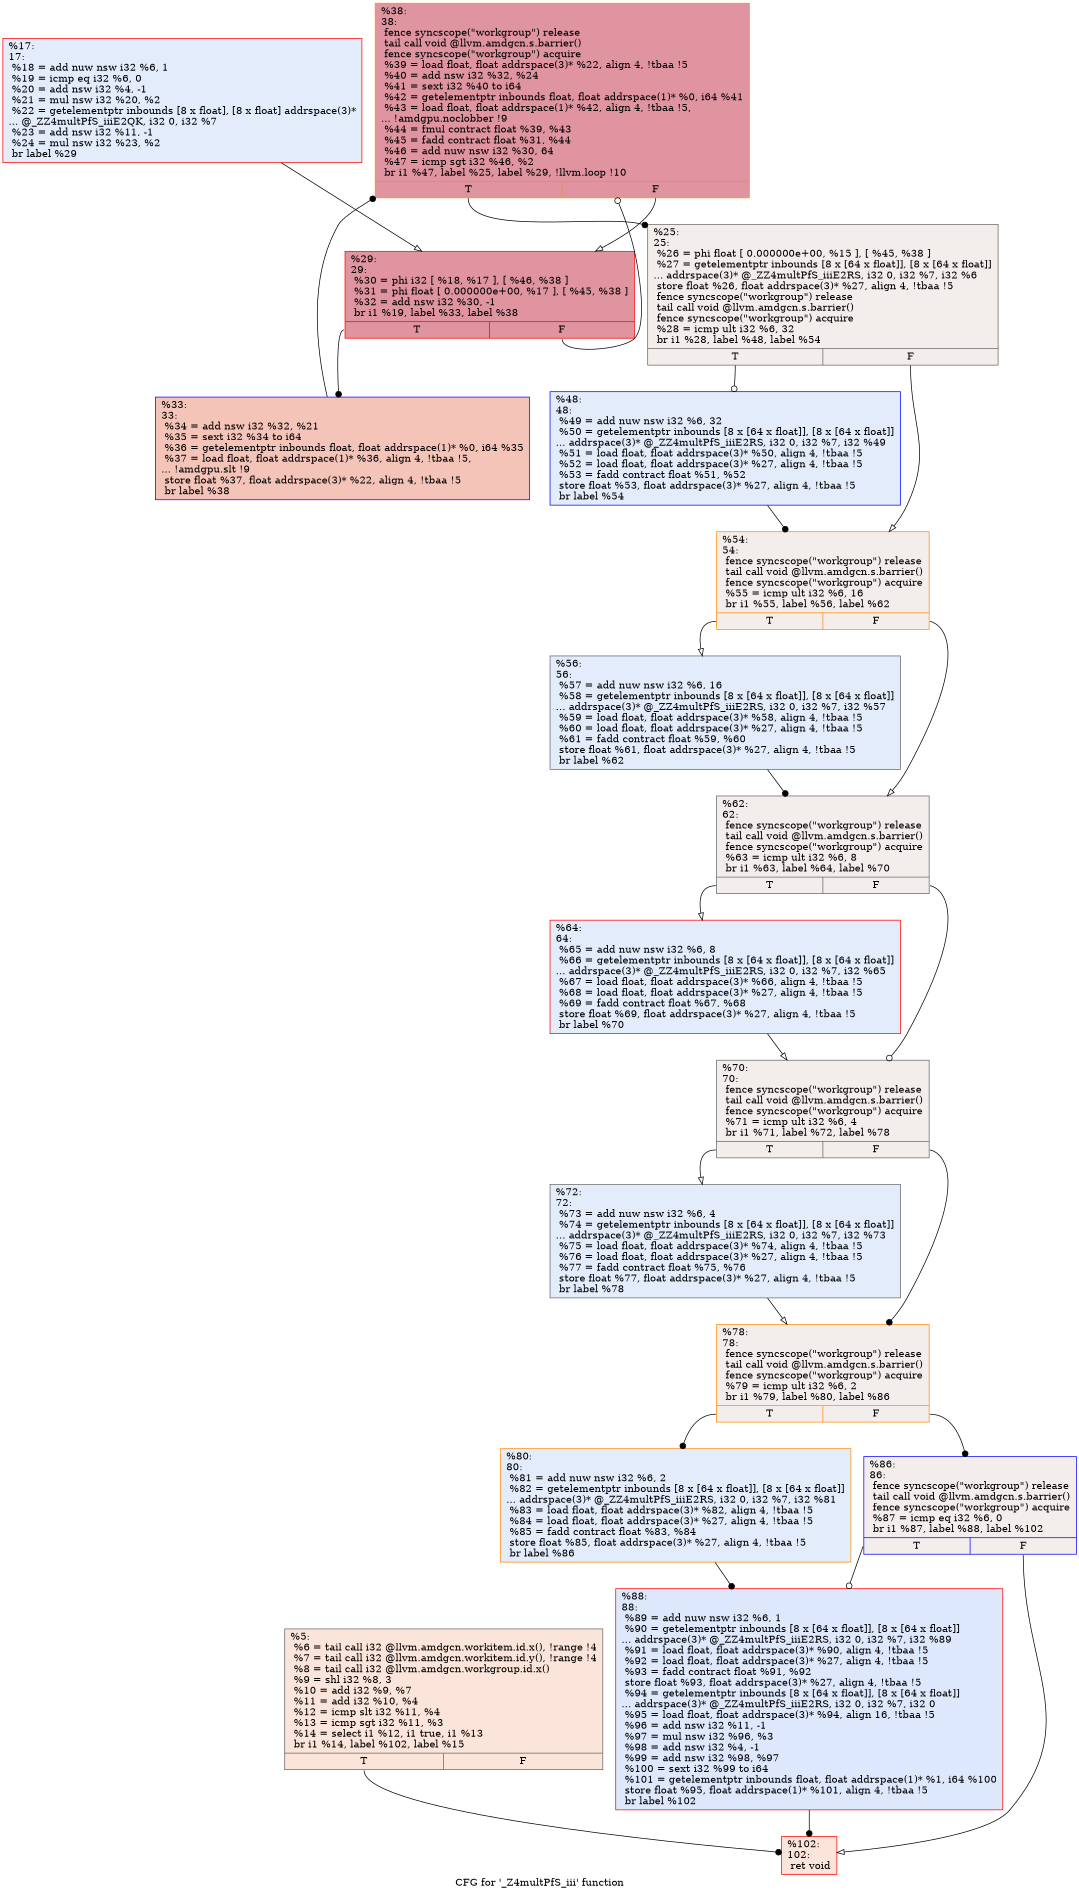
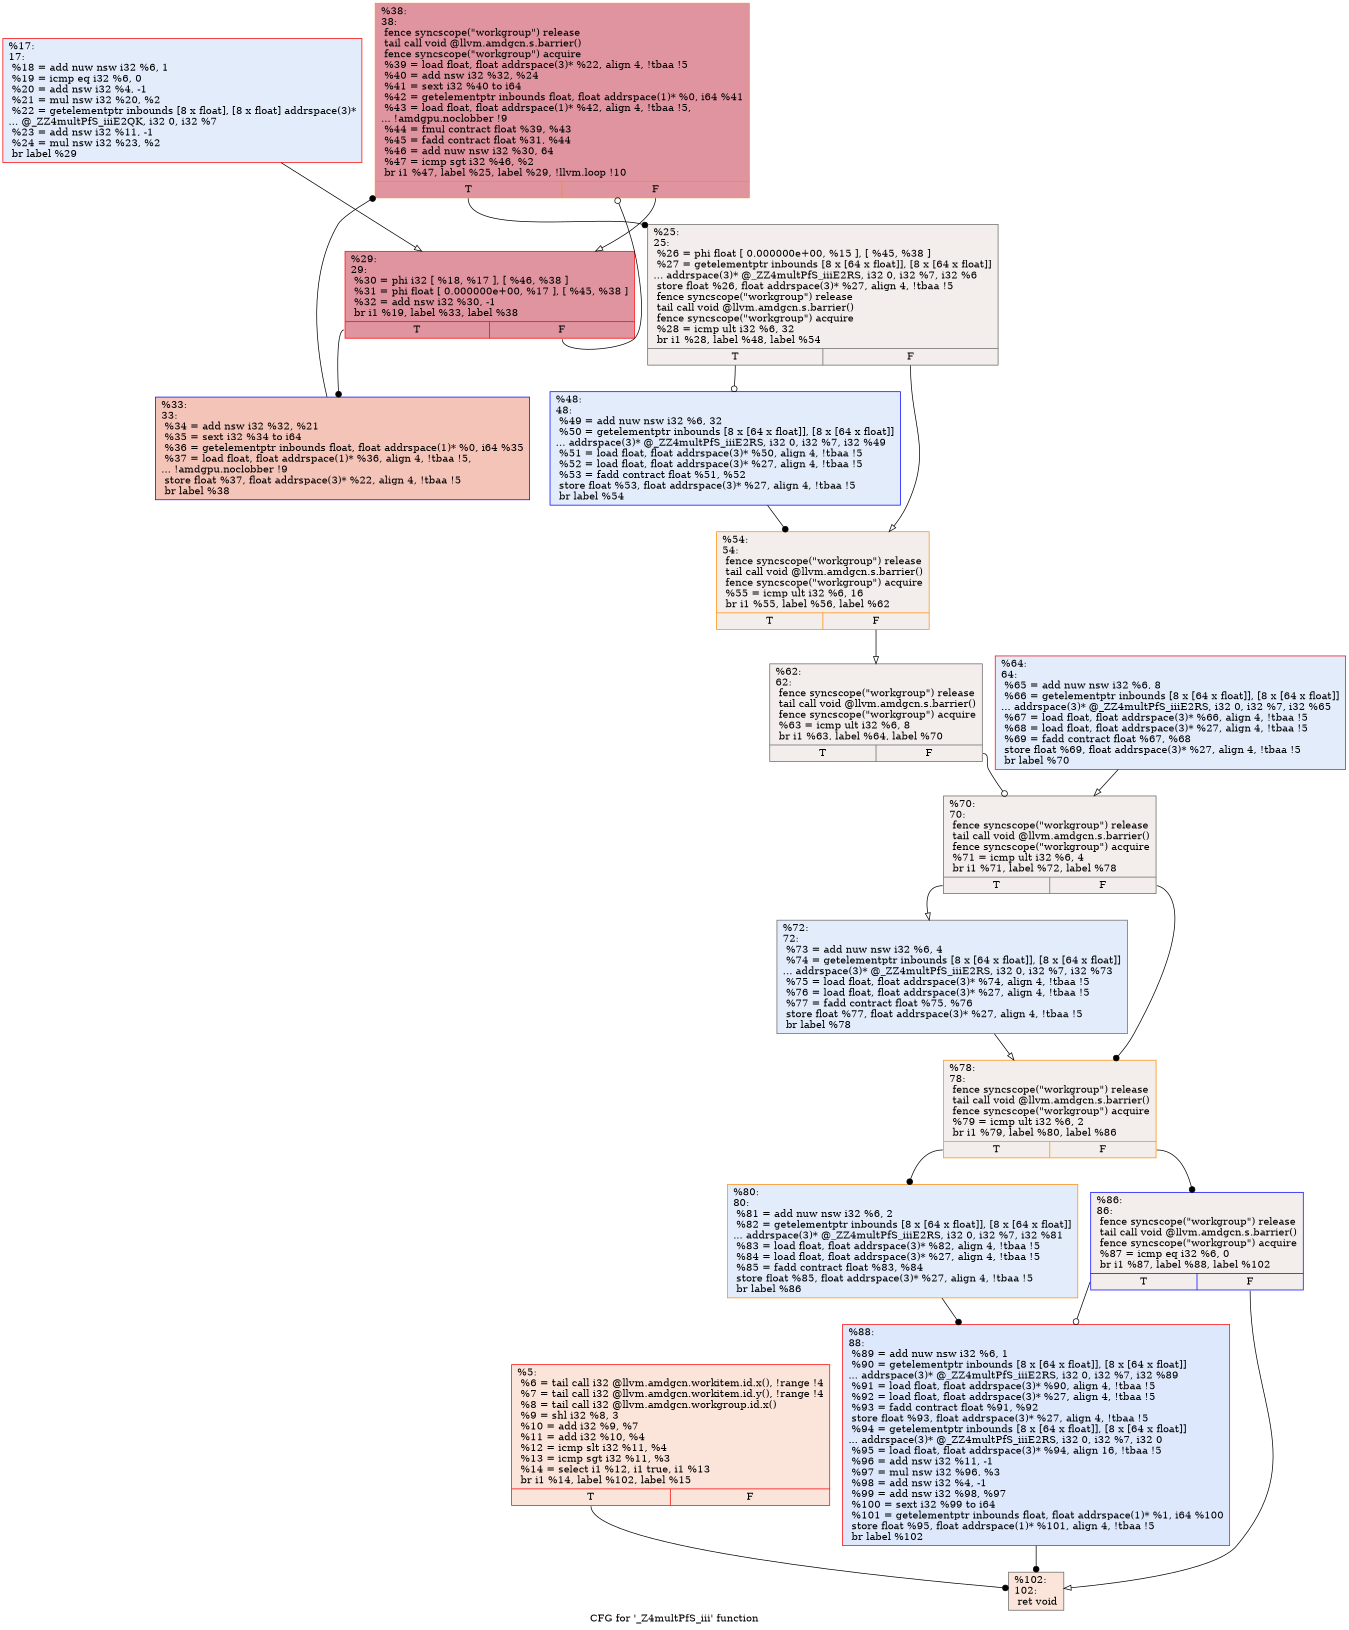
(206, 470) -> (225, 470)
(725, 713) -> none
(702, 895) -> none
(444, 1699) -> (671, 1435)
(809, 1855) -> (1036, 1591)
